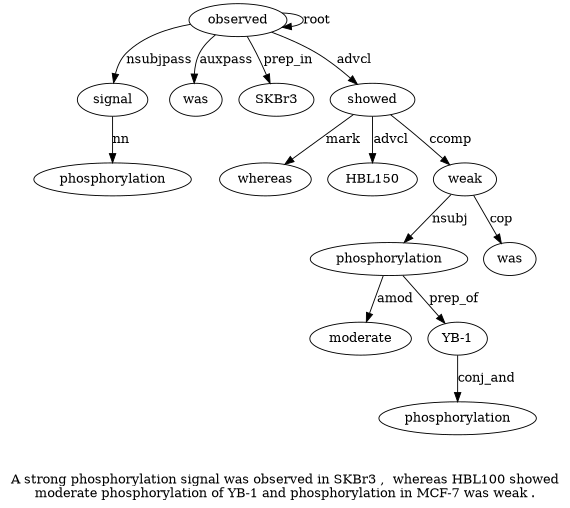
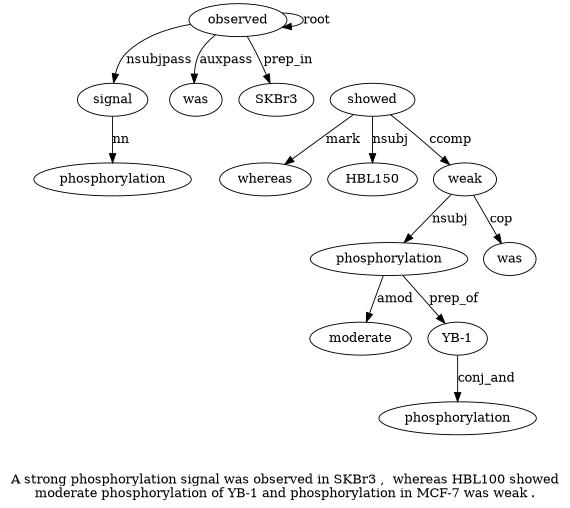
(313, 51) -> none
(391, 140) -> (391, 140)
